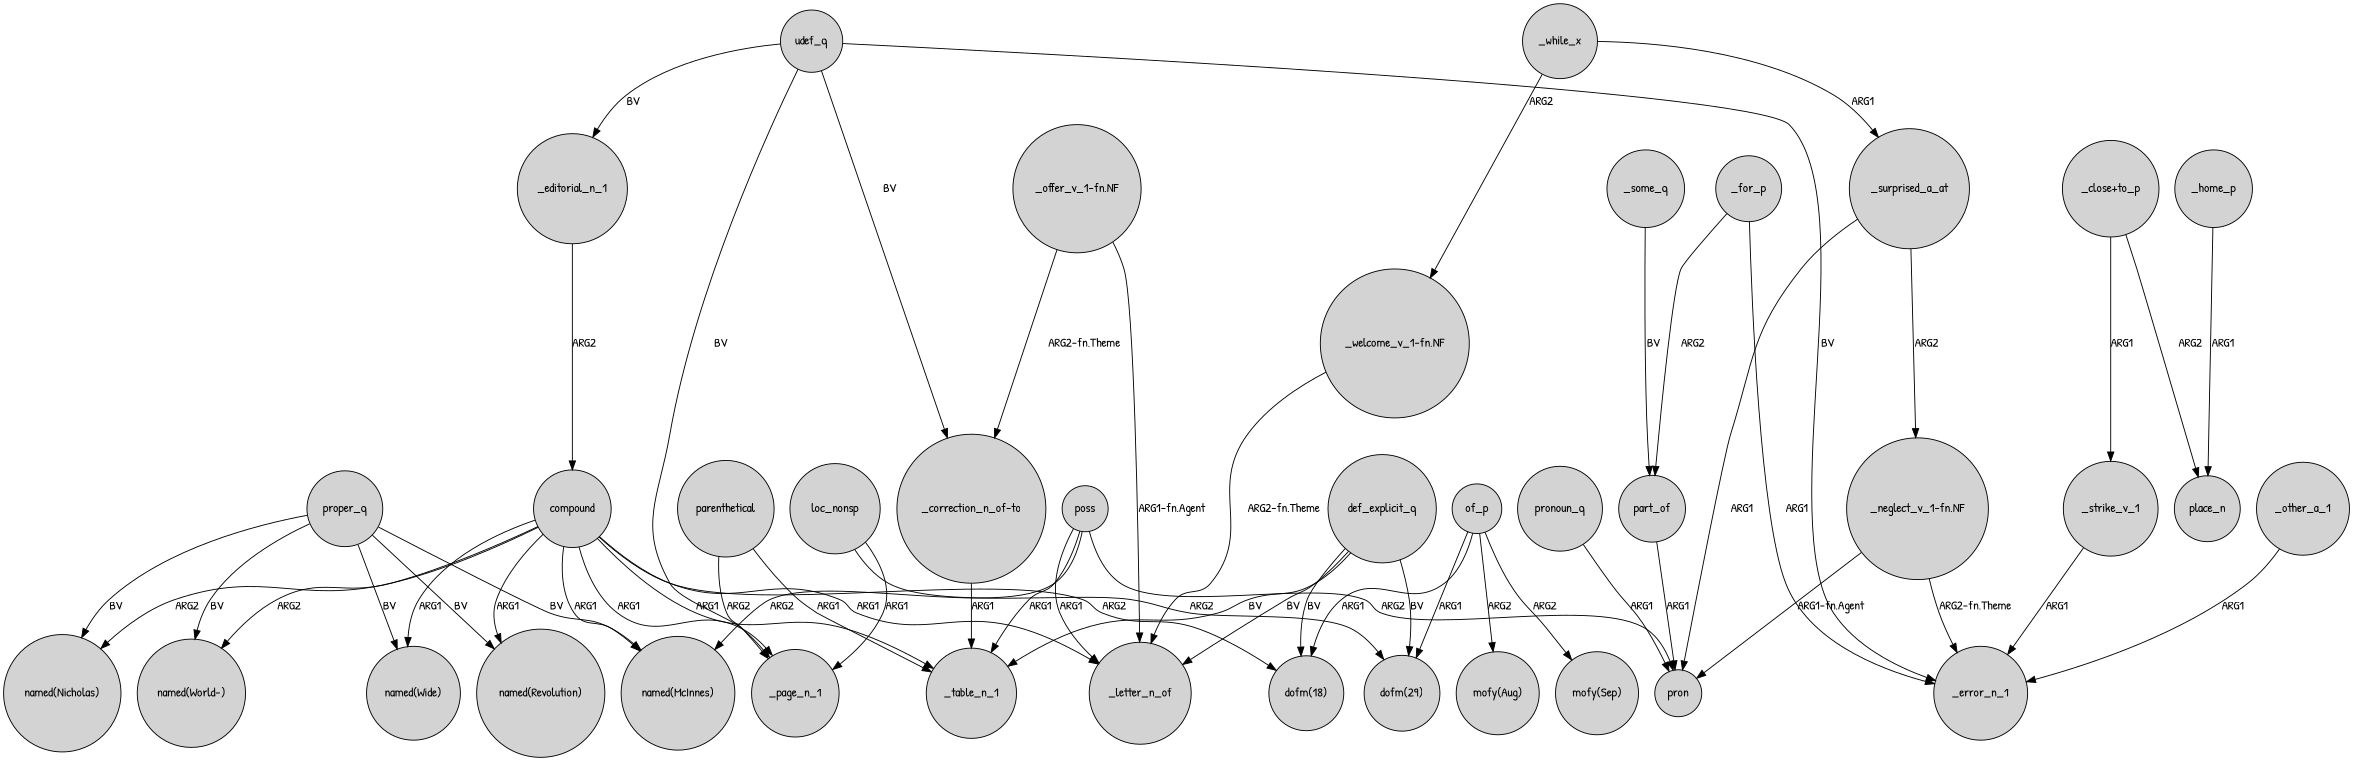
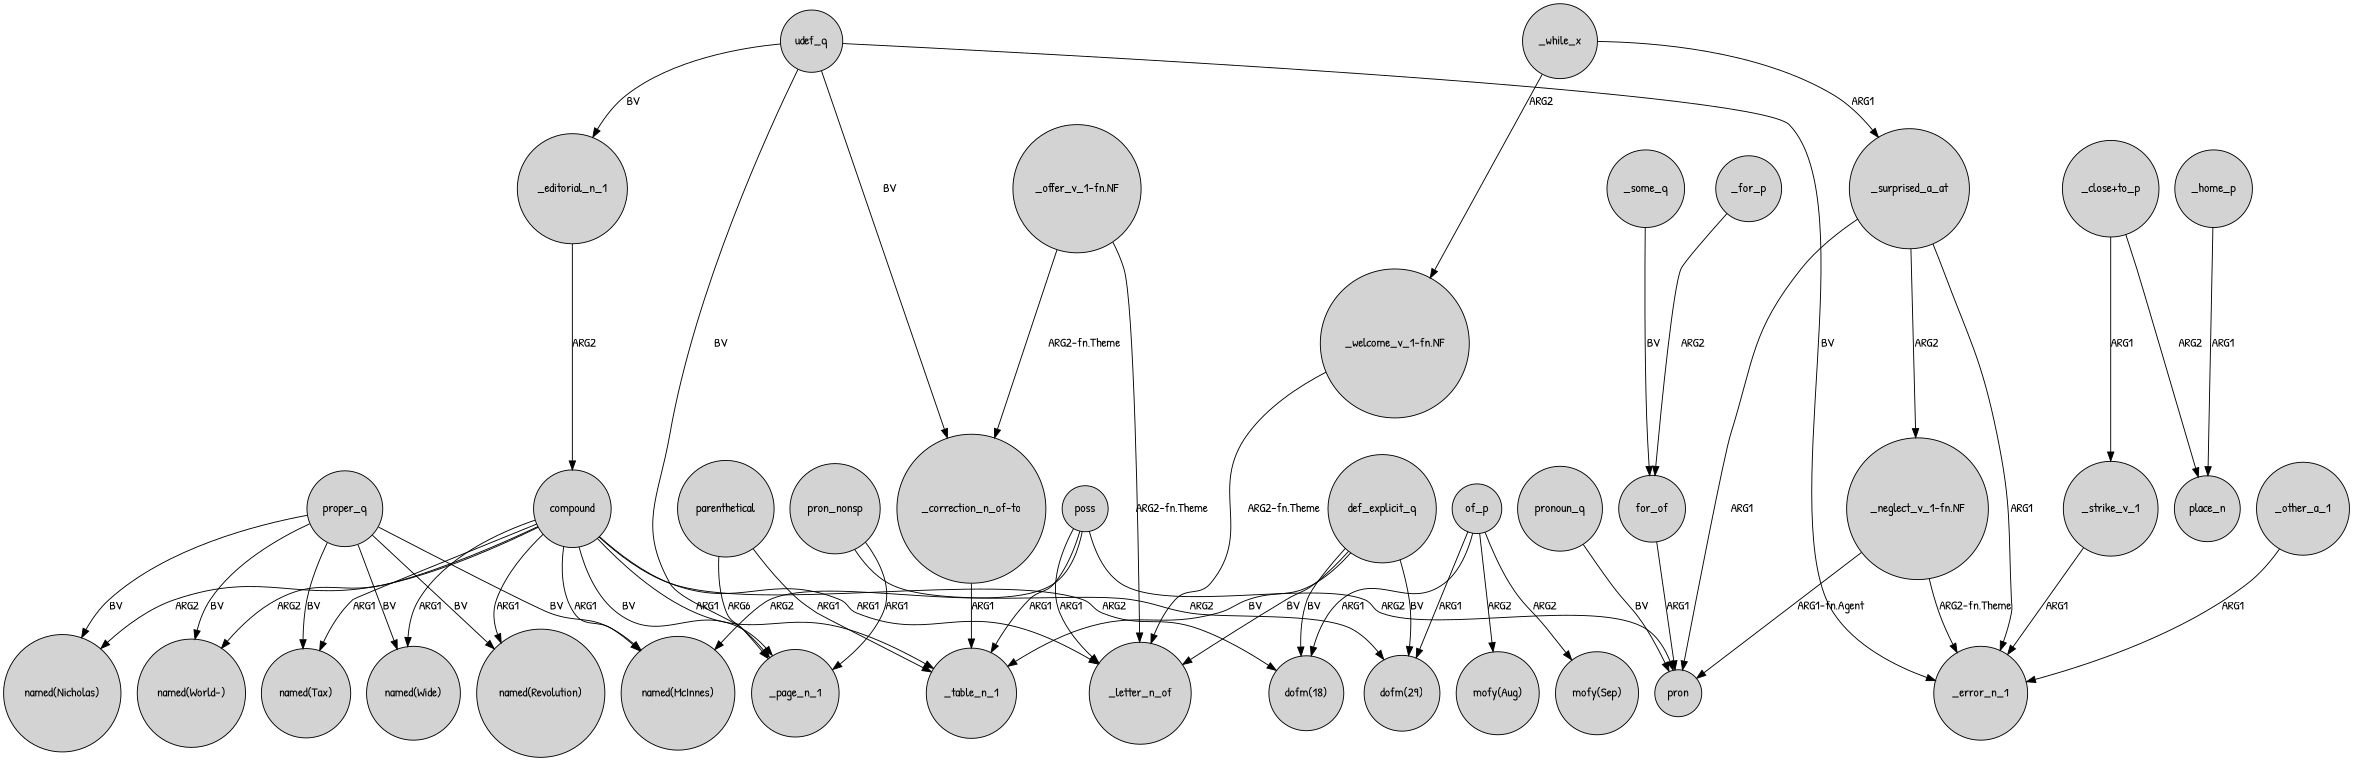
(1767, 492) -> (1998, 439)
(835, 509) -> (835, 509)
(1172, 509) -> (1172, 509)
(1652, 509) -> (1652, 509)
(629, 606) -> (629, 606)
(739, 606) -> (739, 606)
(1642, 606) -> (1642, 606)
none -> (306, 693)
